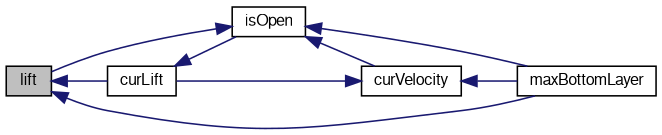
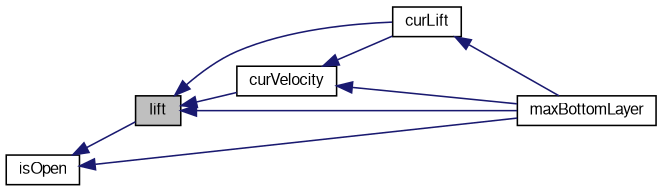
(213, 48) -> (514, 70)
(347, 55) -> (217, 97)
